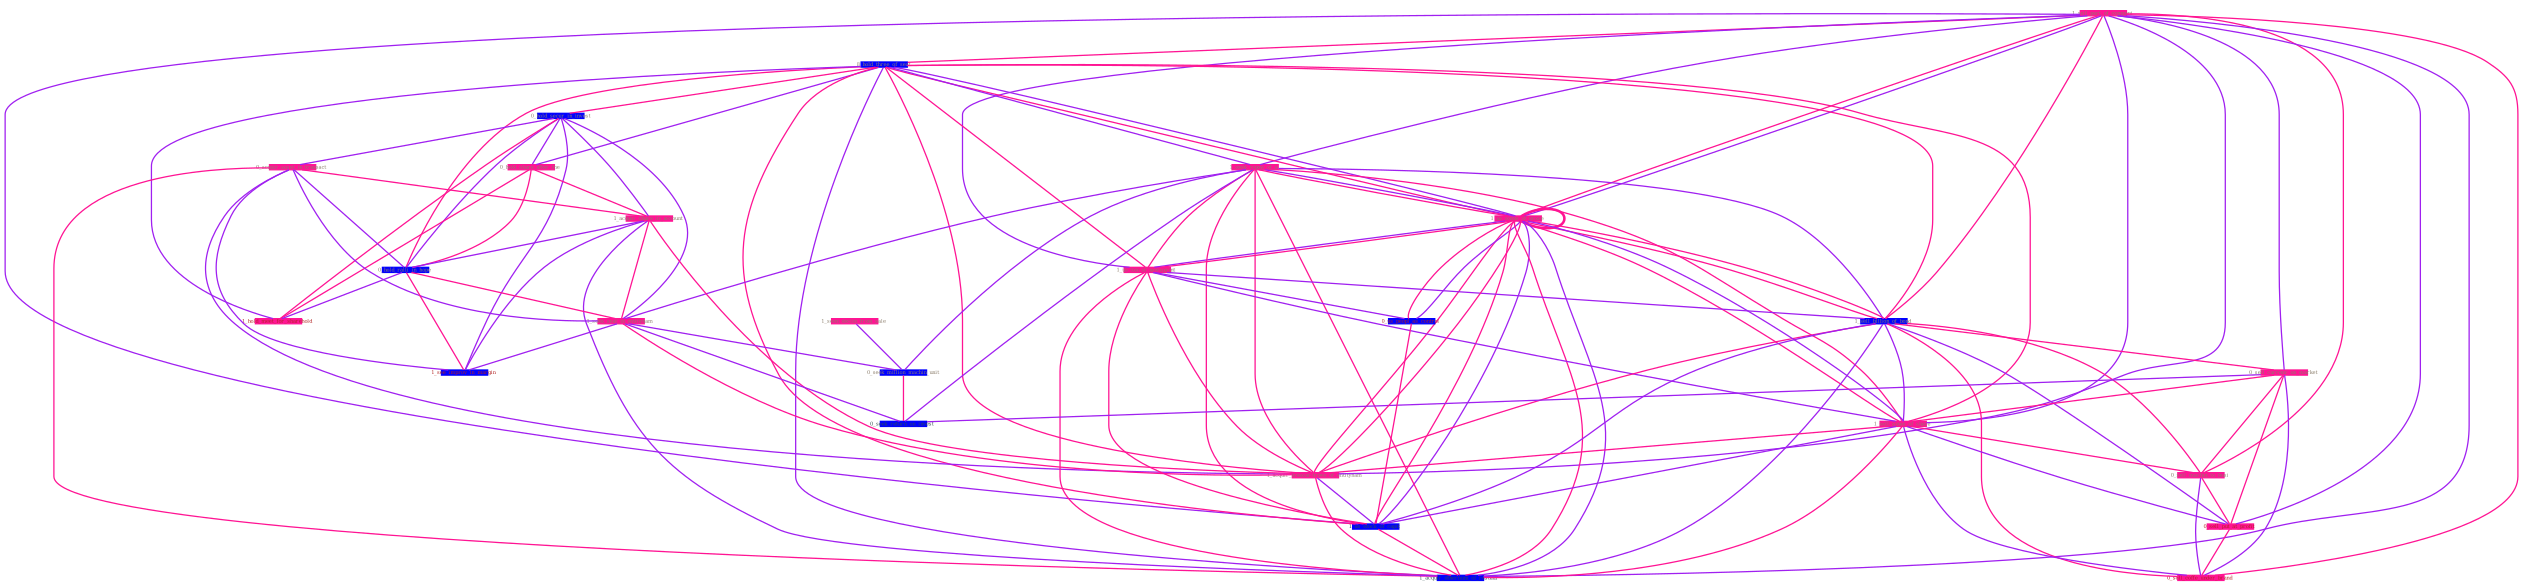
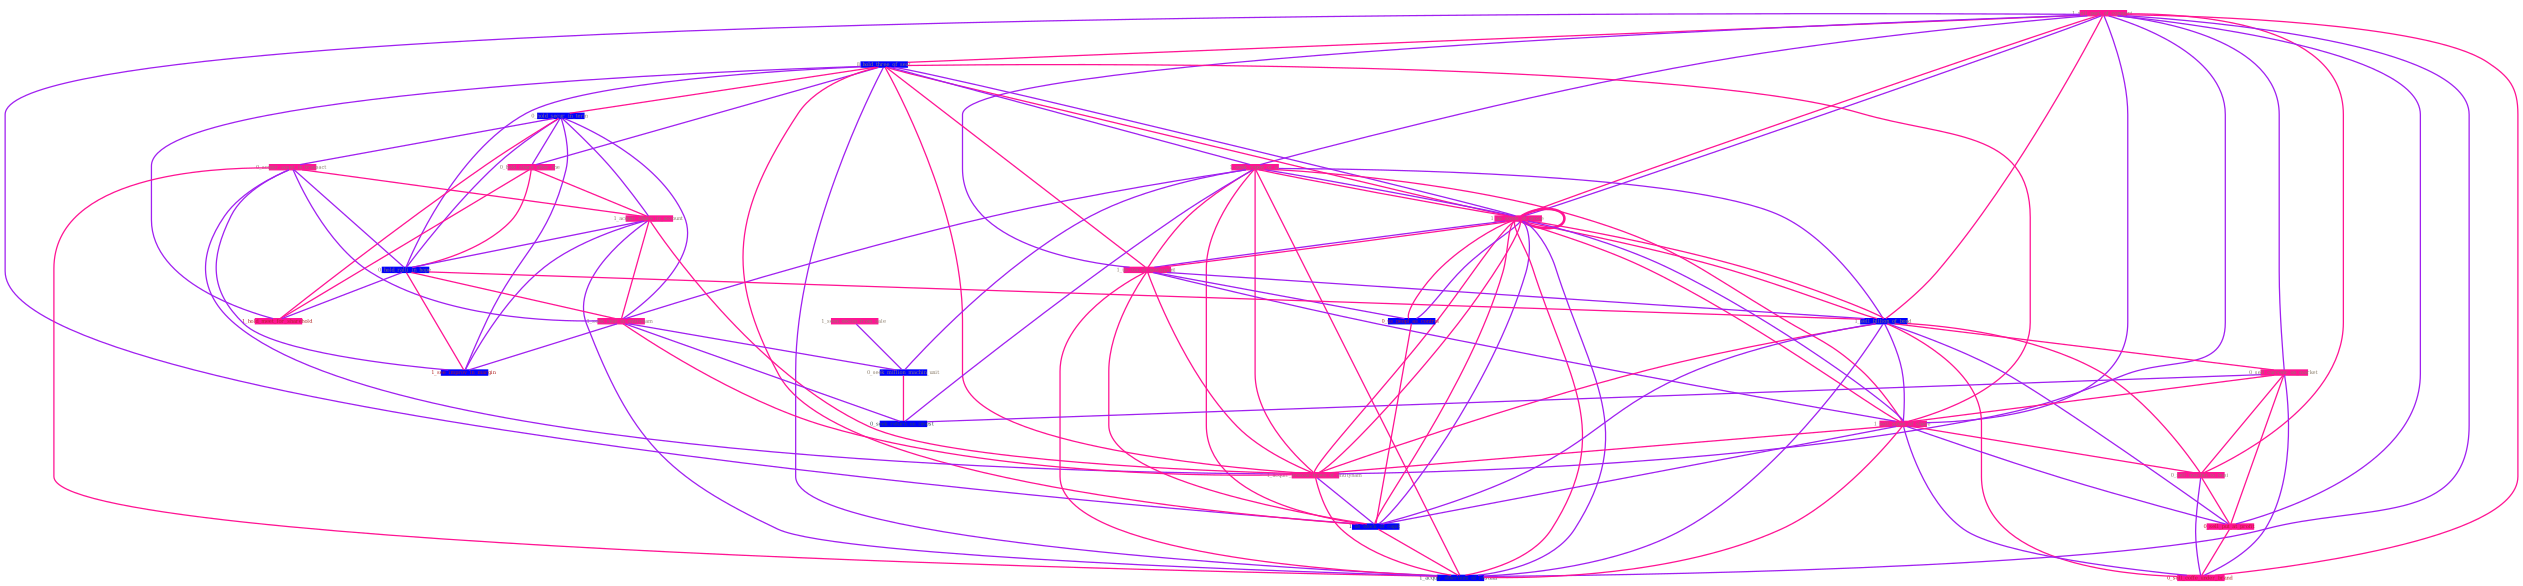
(1512, 77) -> (1145, 296)
(593, 93) -> (593, 93)
(561, 116) -> (561, 116)
